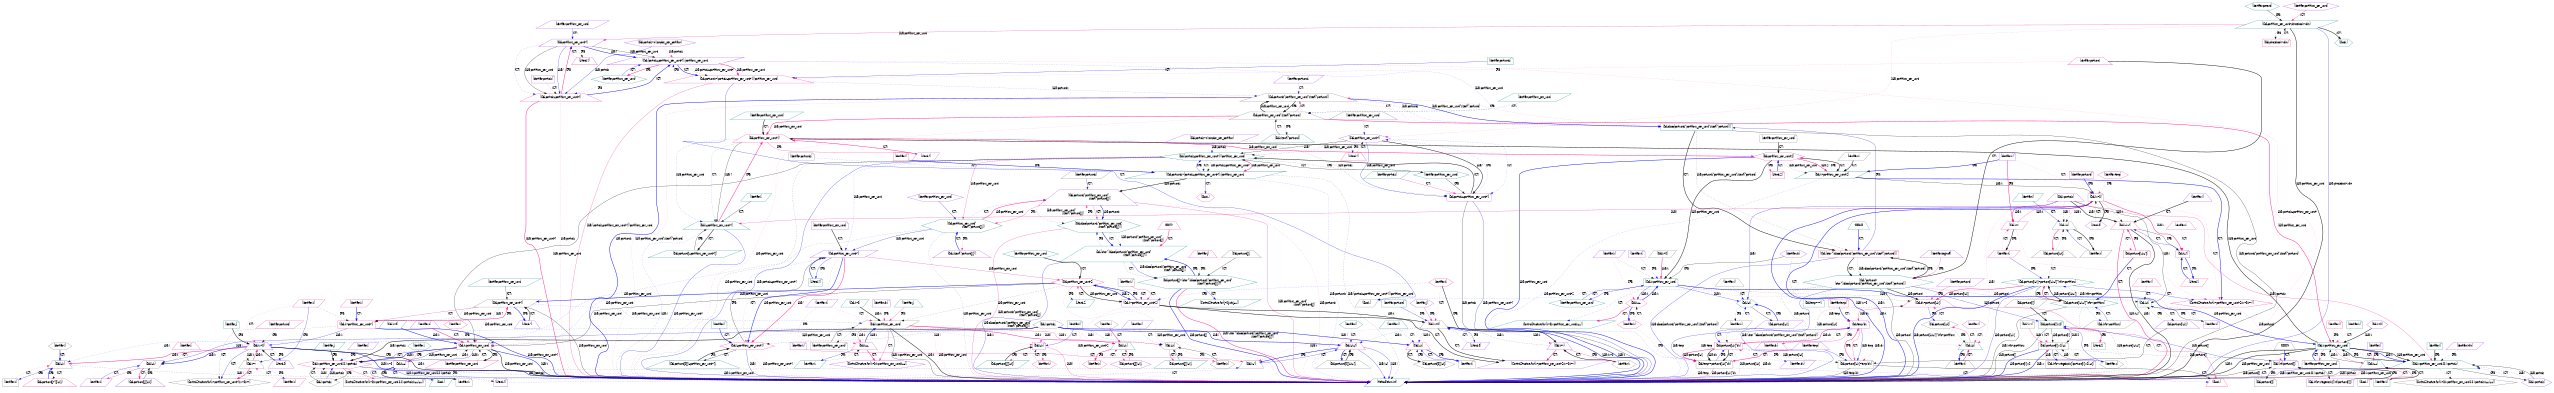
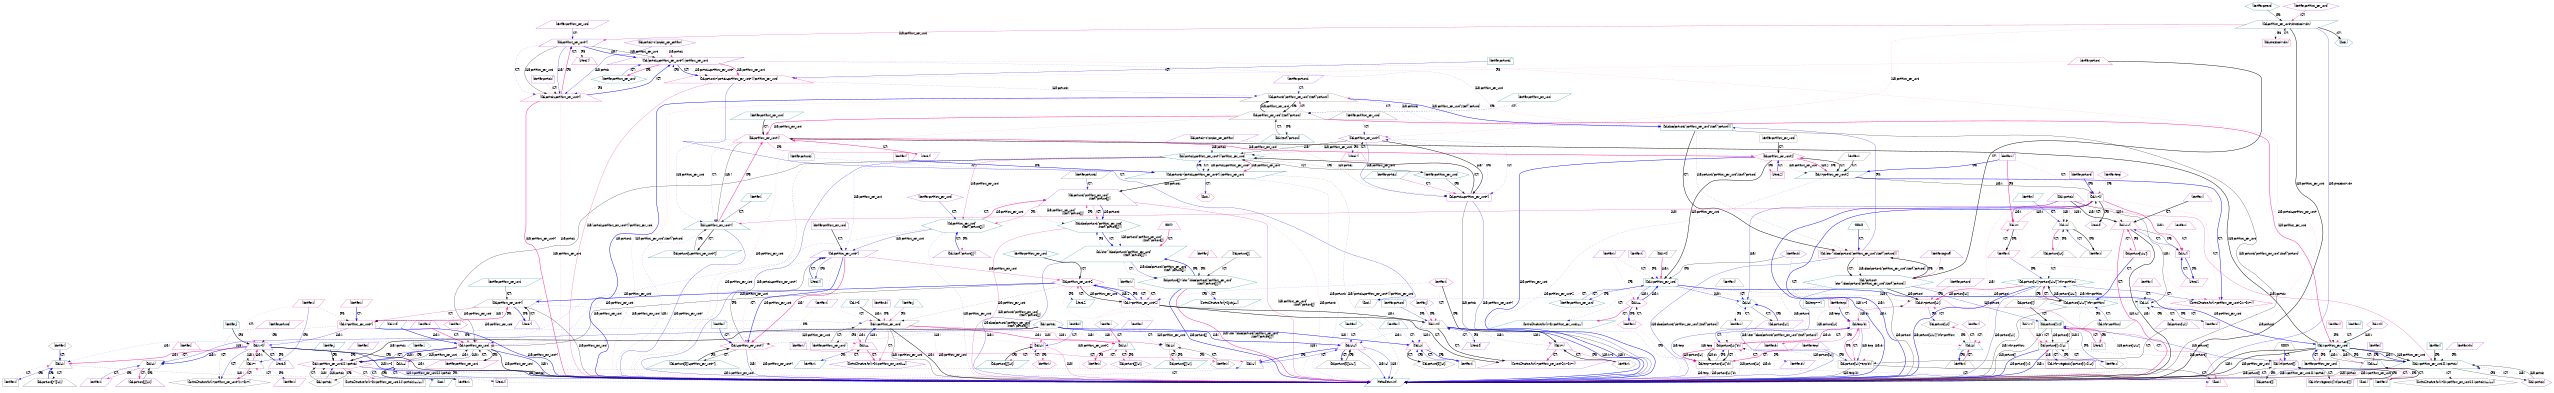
none -> (2091, 334)
(2067, 355) -> (2067, 355)
(1789, 357) -> (1794, 352)
(50, 383) -> (50, 383)
